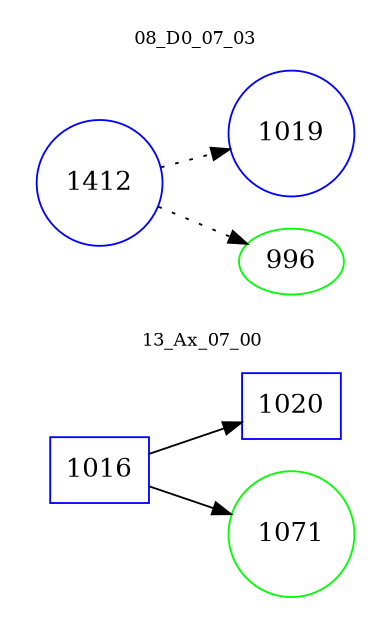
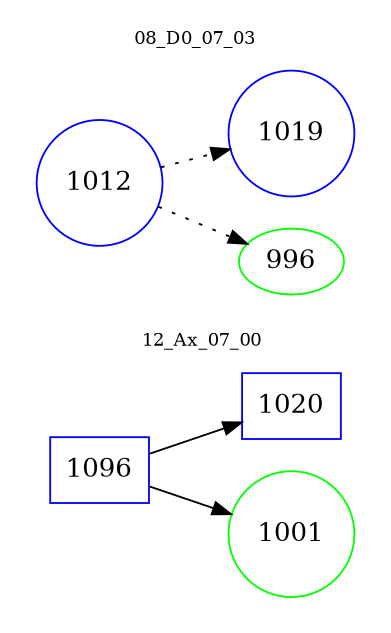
(100, 183) -> (100, 183)
(202, 341) -> (202, 341)
(100, 470) -> (100, 470)
(291, 534) -> (291, 534)
